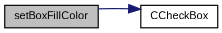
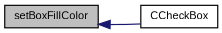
(113, 9) -> (125, 24)
